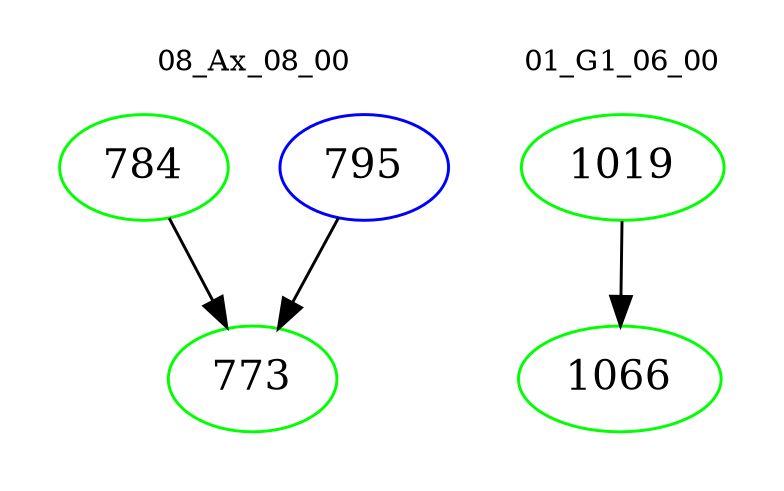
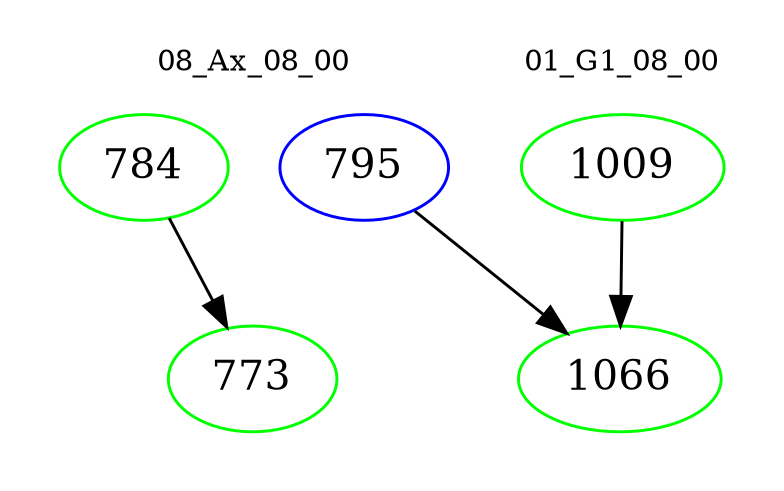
(623, 63) -> (623, 63)
(623, 167) -> (623, 167)
(316, 260) -> (453, 242)
